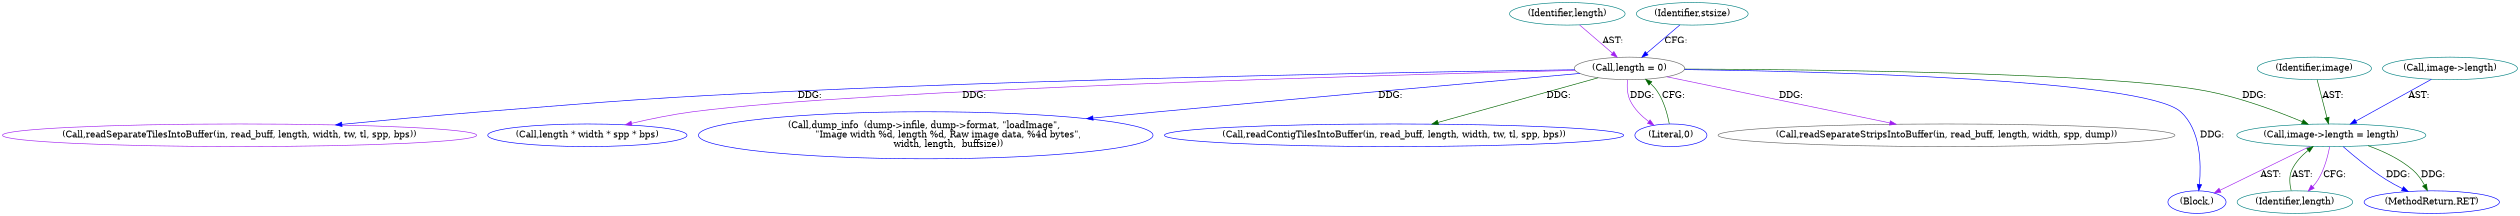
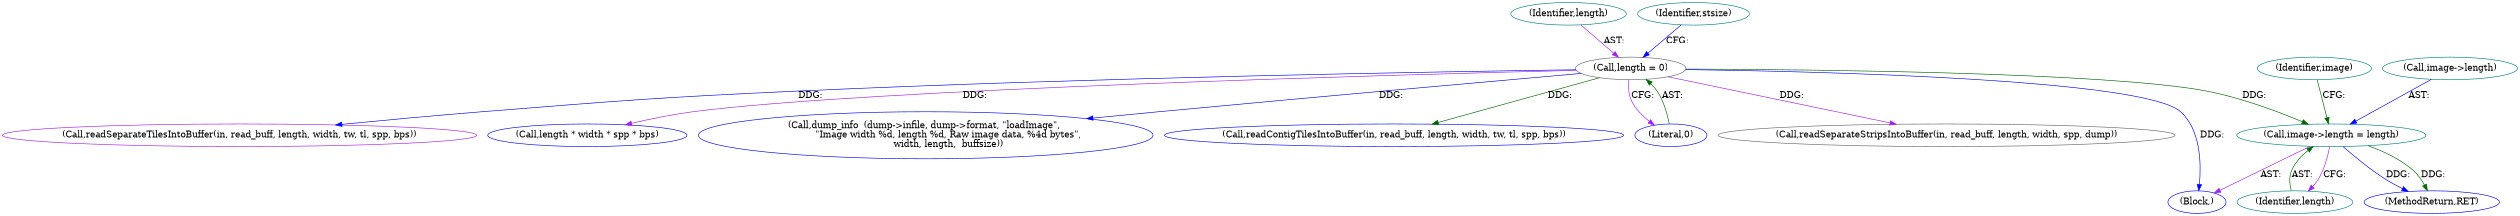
(1644, 96) -> (1644, 96)
(1675, 96) -> (1674, 96)
(2334, 96) -> (2335, 96)
